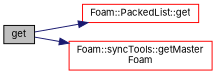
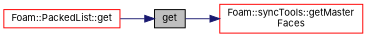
(57, 28) -> (132, 19)
(141, 56) -> (291, 19)
